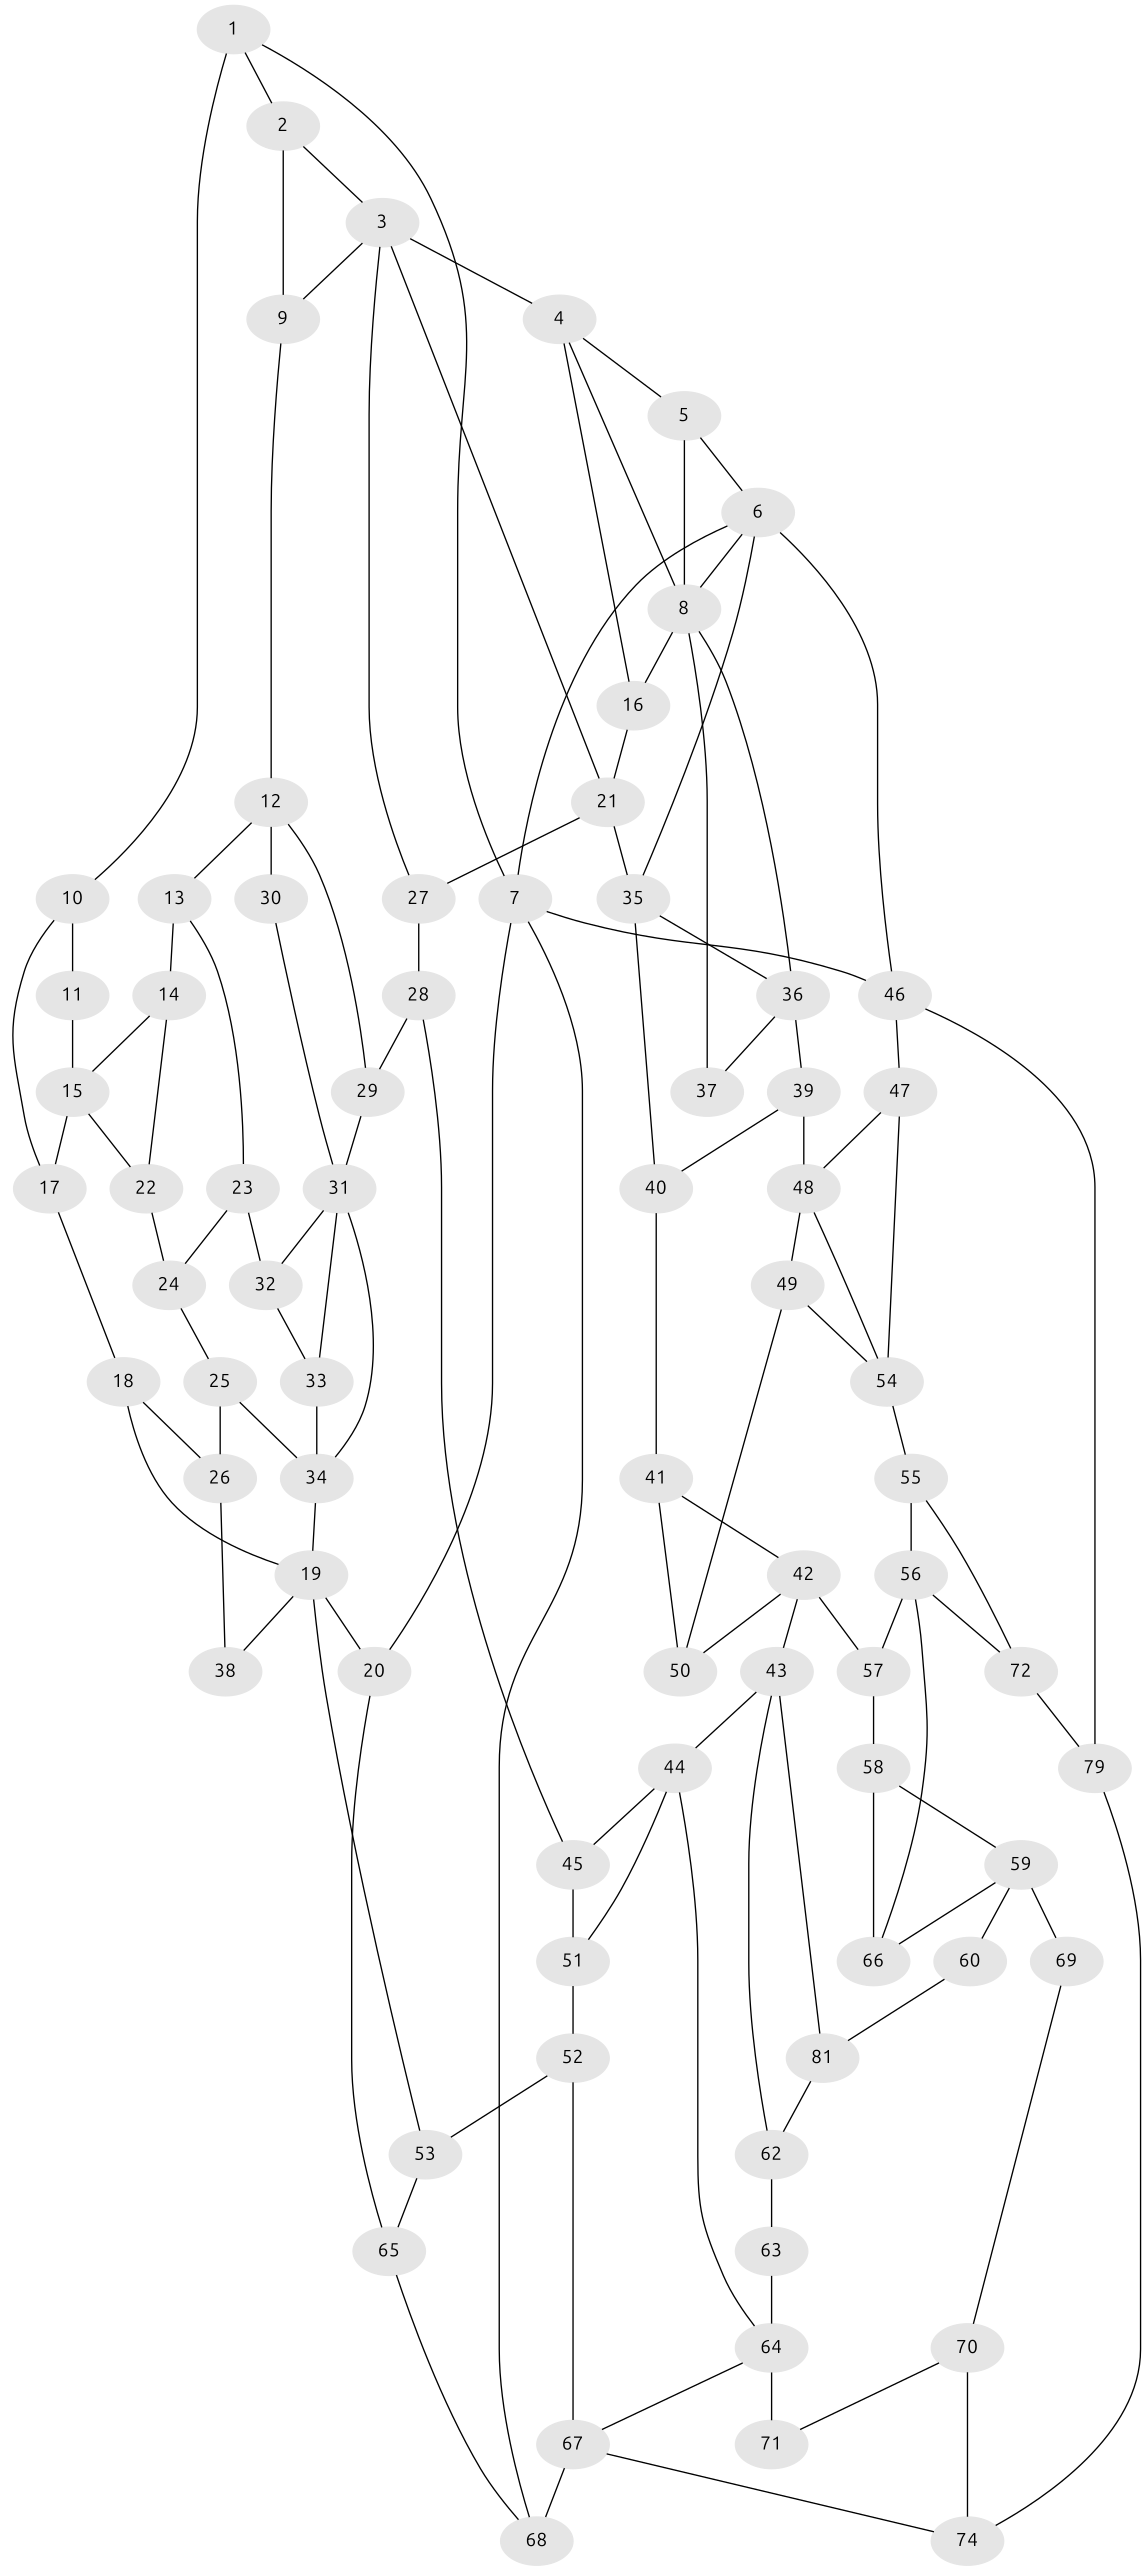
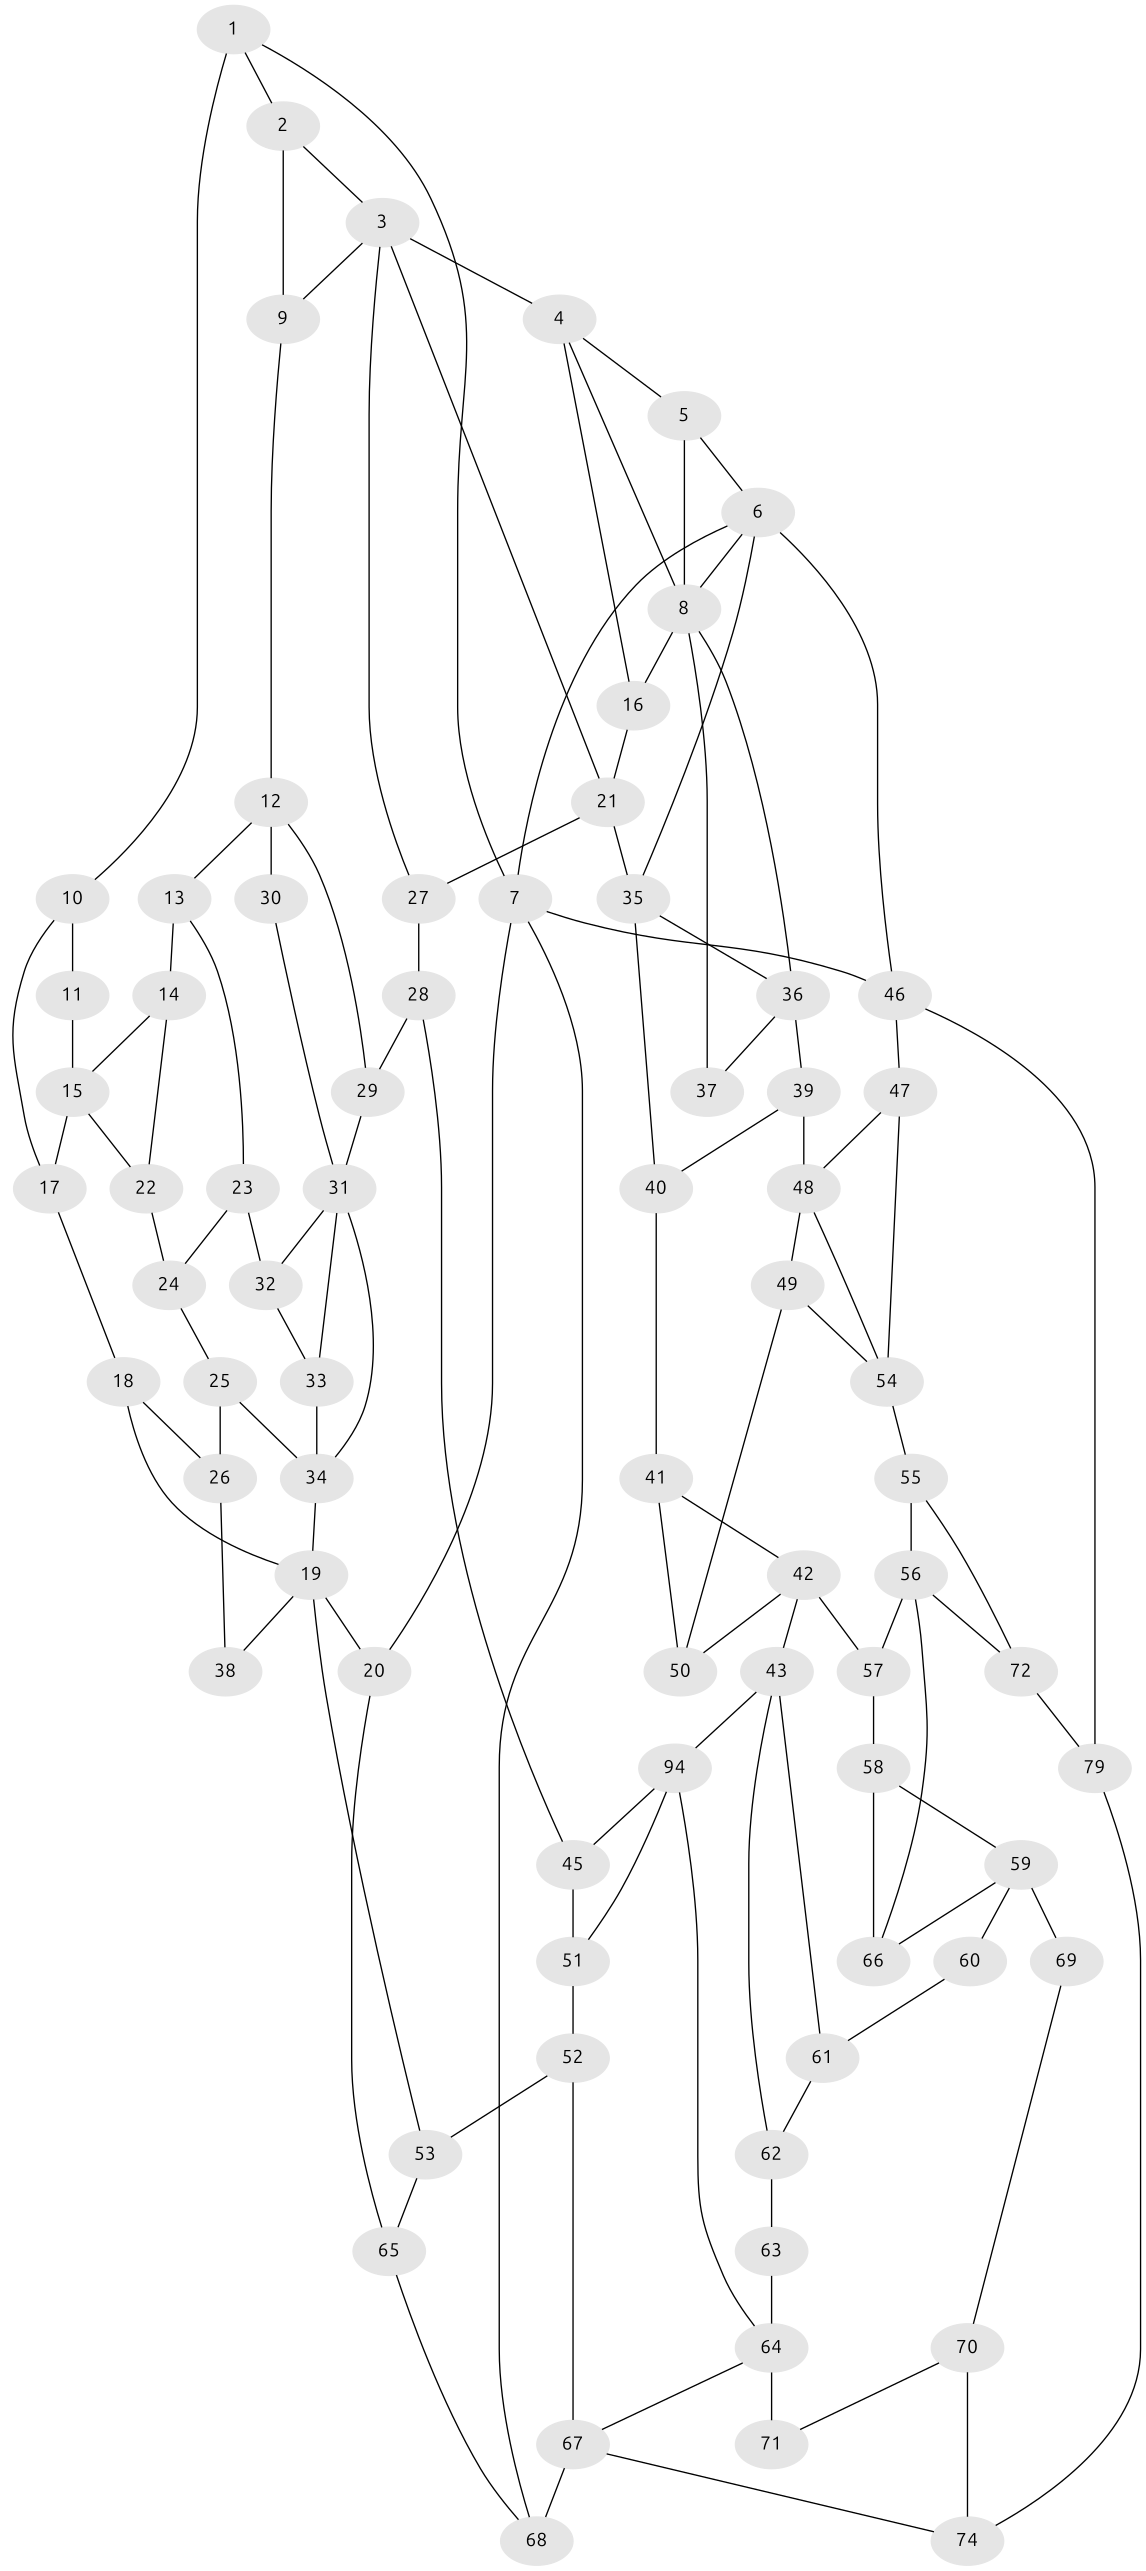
(675, 1768) -> (675, 1768)
(823, 2058) -> (823, 2058)
